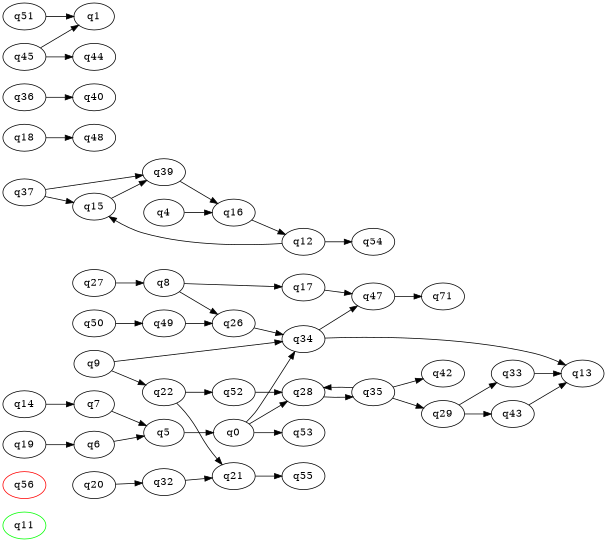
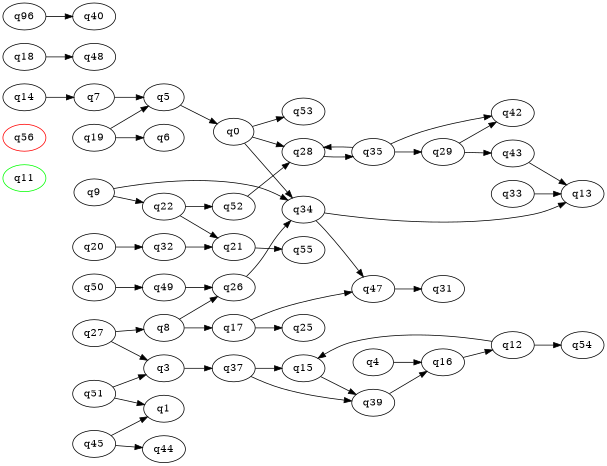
(24, 97) -> (24, 16)
(443, 296) -> (443, 289)
none -> (303, 328)
none -> (164, 368)
(475, 396) -> (474, 134)
(125, 439) -> (126, 119)
